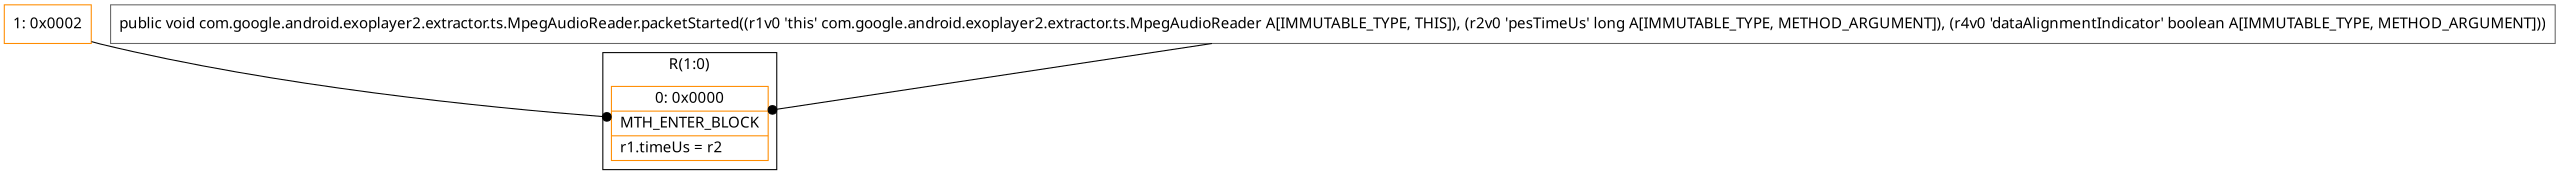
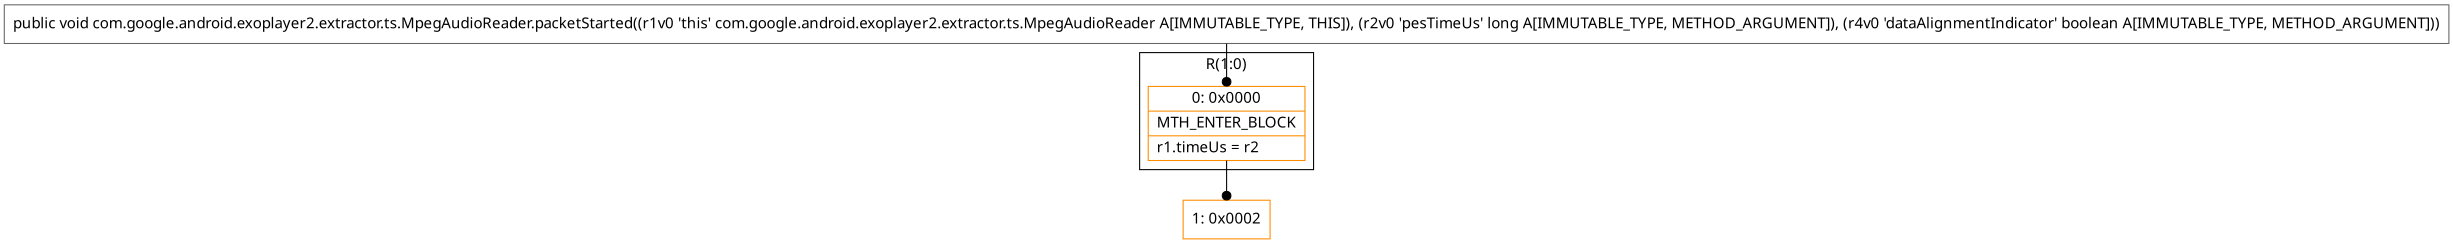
(345, 89) -> (1227, 177)
